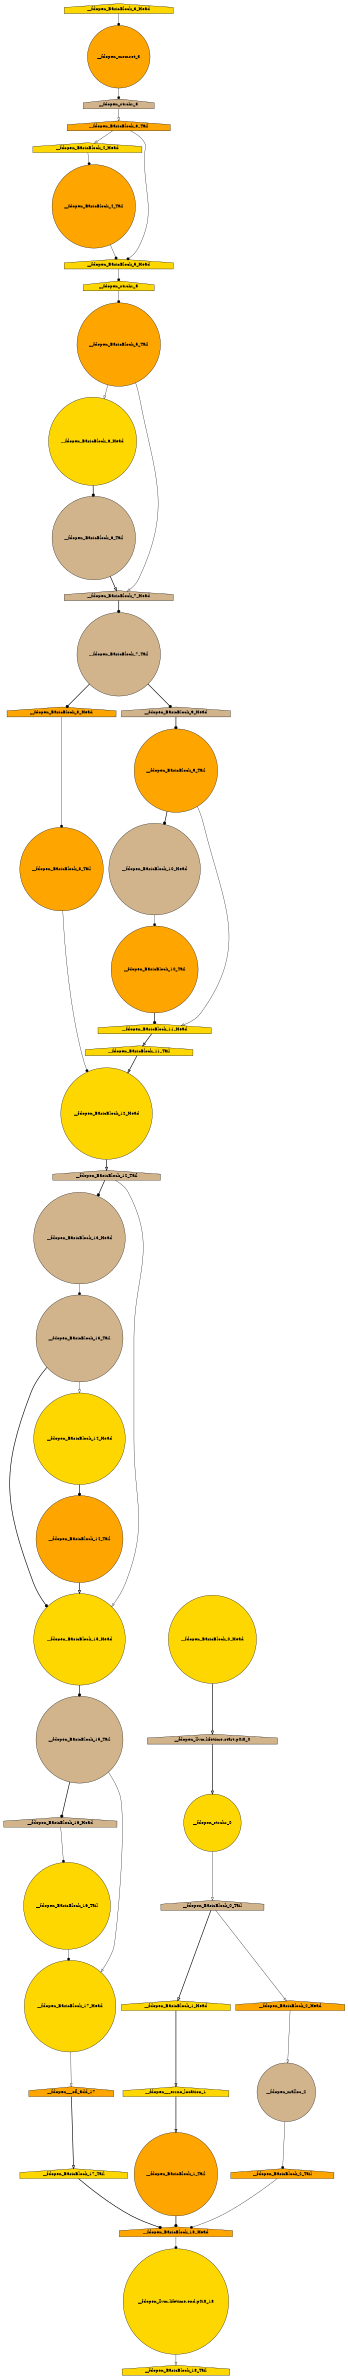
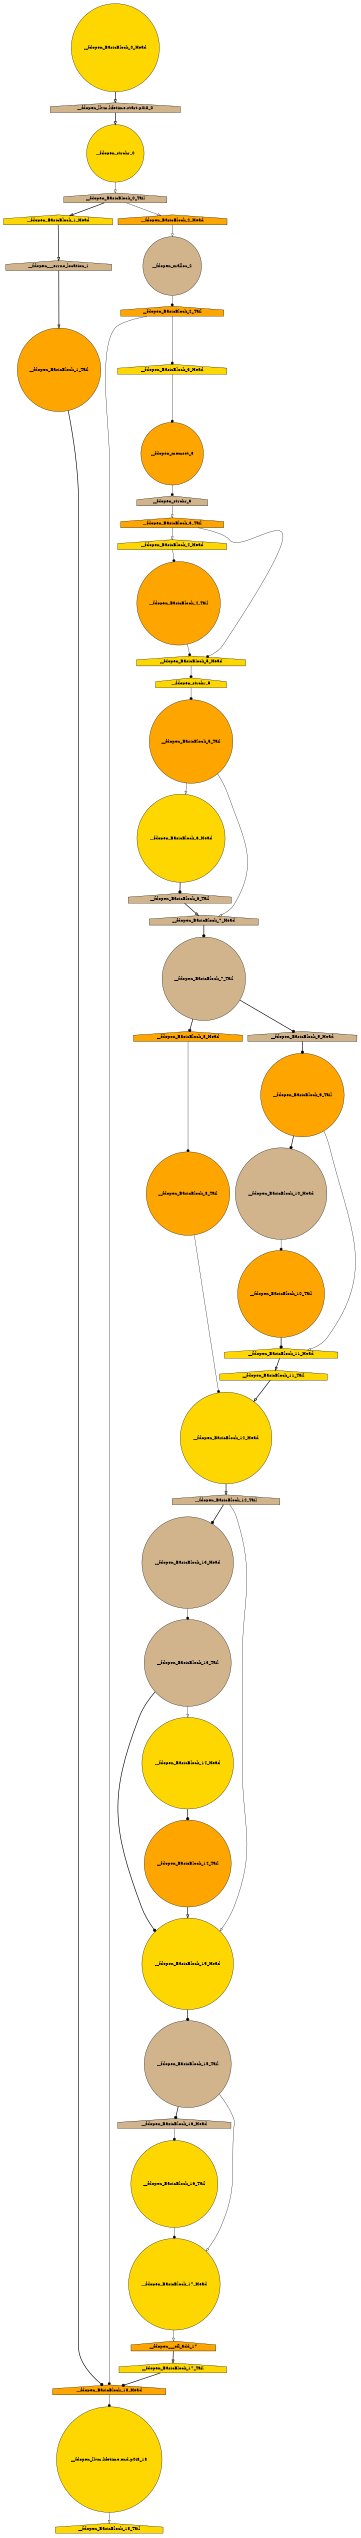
none -> (172, 339)
(94, 538) -> (180, 899)
(176, 2092) -> (59, 266)
